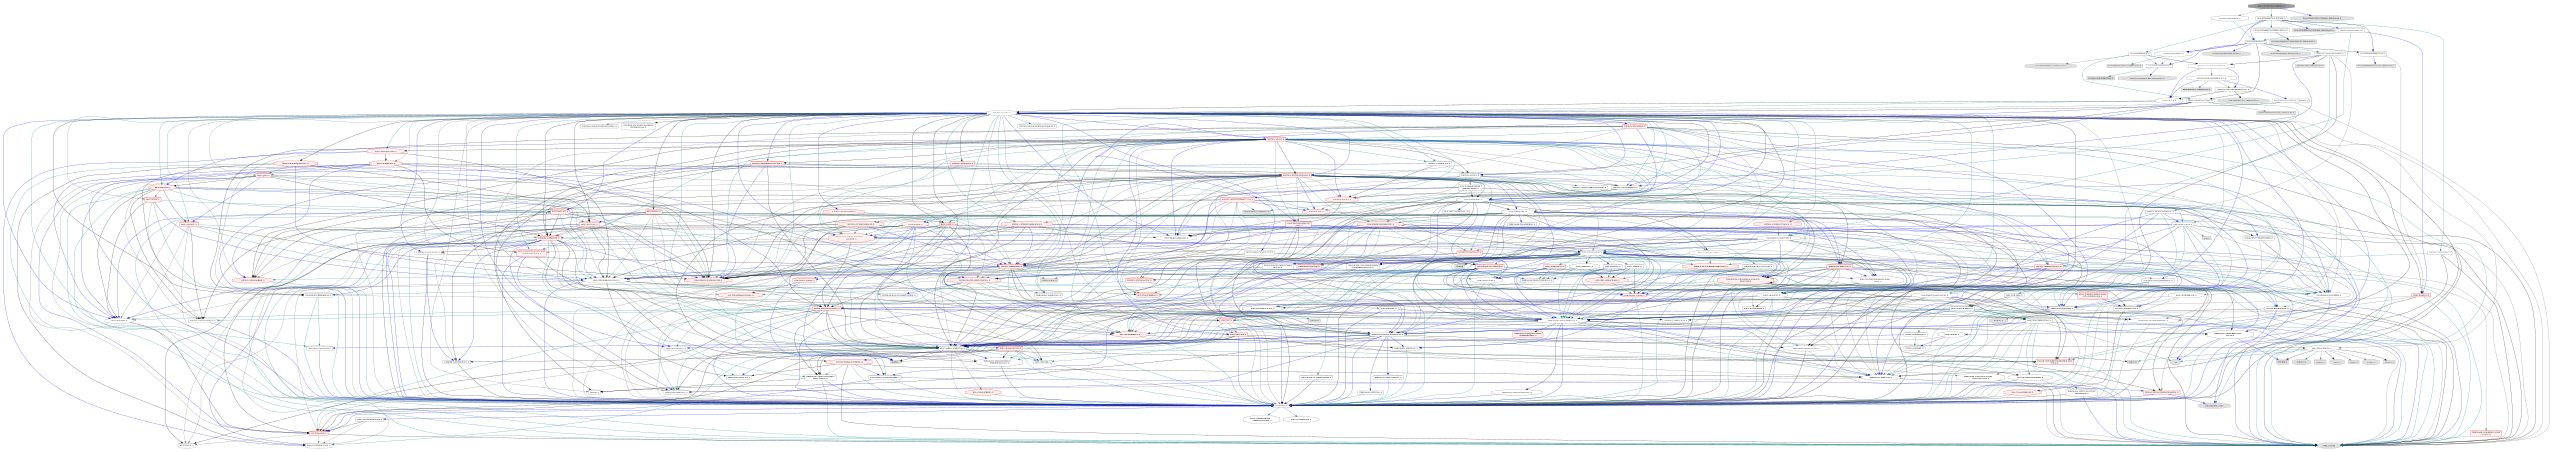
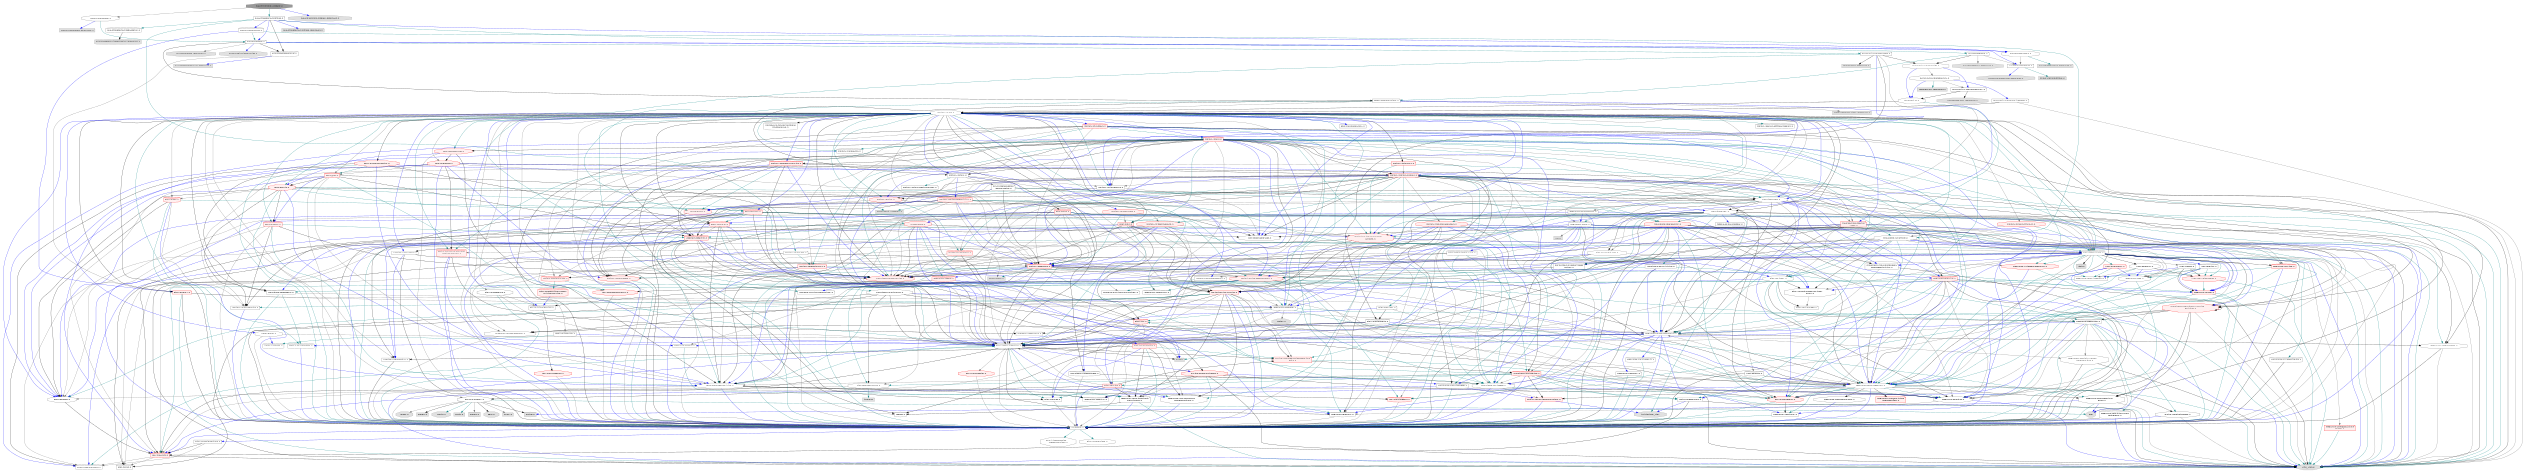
none -> (77, 30)
(1390, 182) -> none
(2035, 201) -> (1364, 252)
(1465, 206) -> (1153, 114)
(1894, 221) -> (940, 245)
none -> (1289, 240)
none -> (1803, 270)
none -> (1164, 285)
(1821, 288) -> (1791, 284)
(1758, 291) -> (1411, 367)
(1993, 314) -> (1677, 306)
